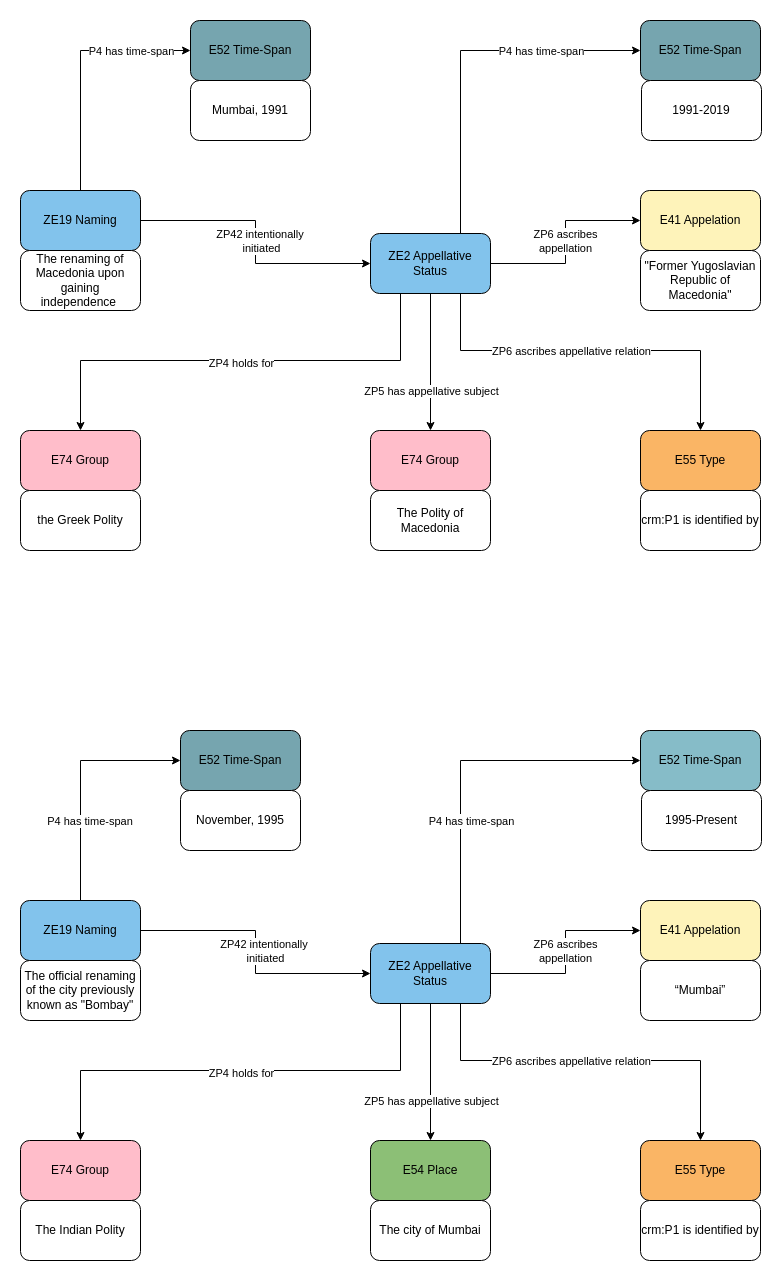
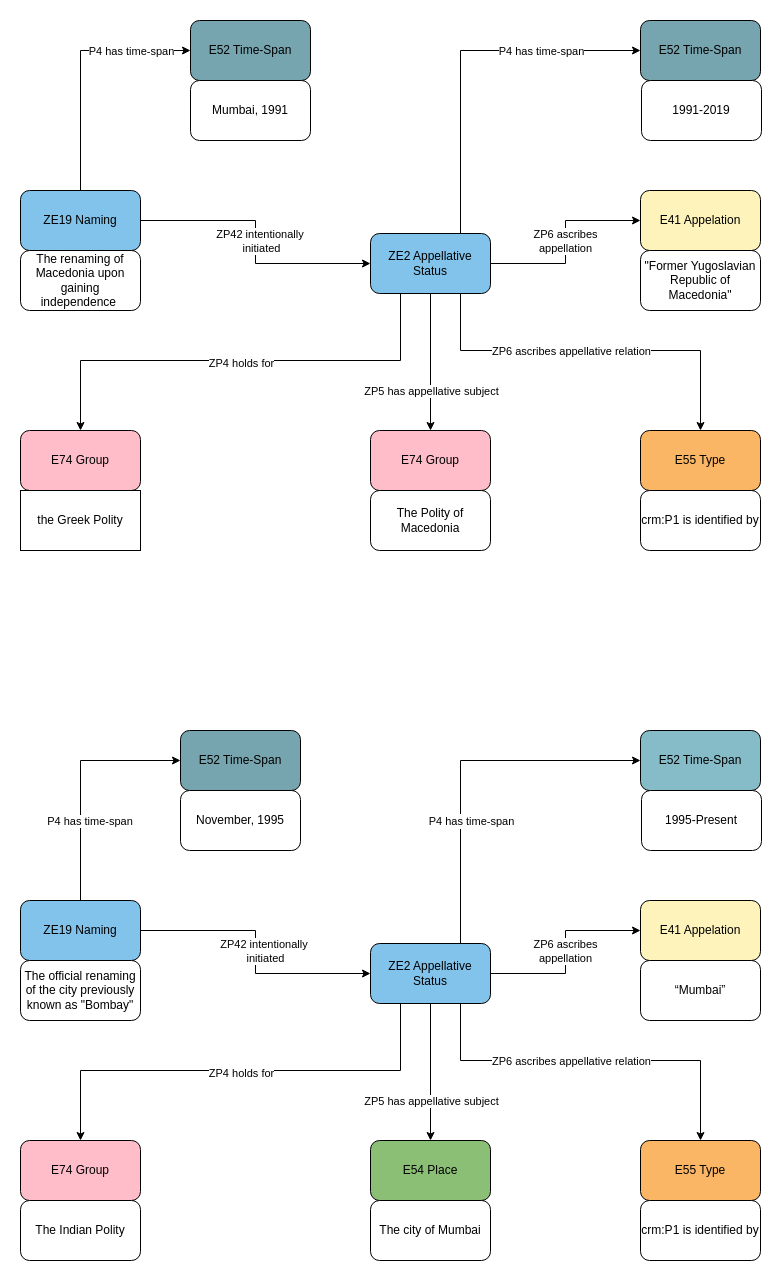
(81, 521) -> (81, 521)
